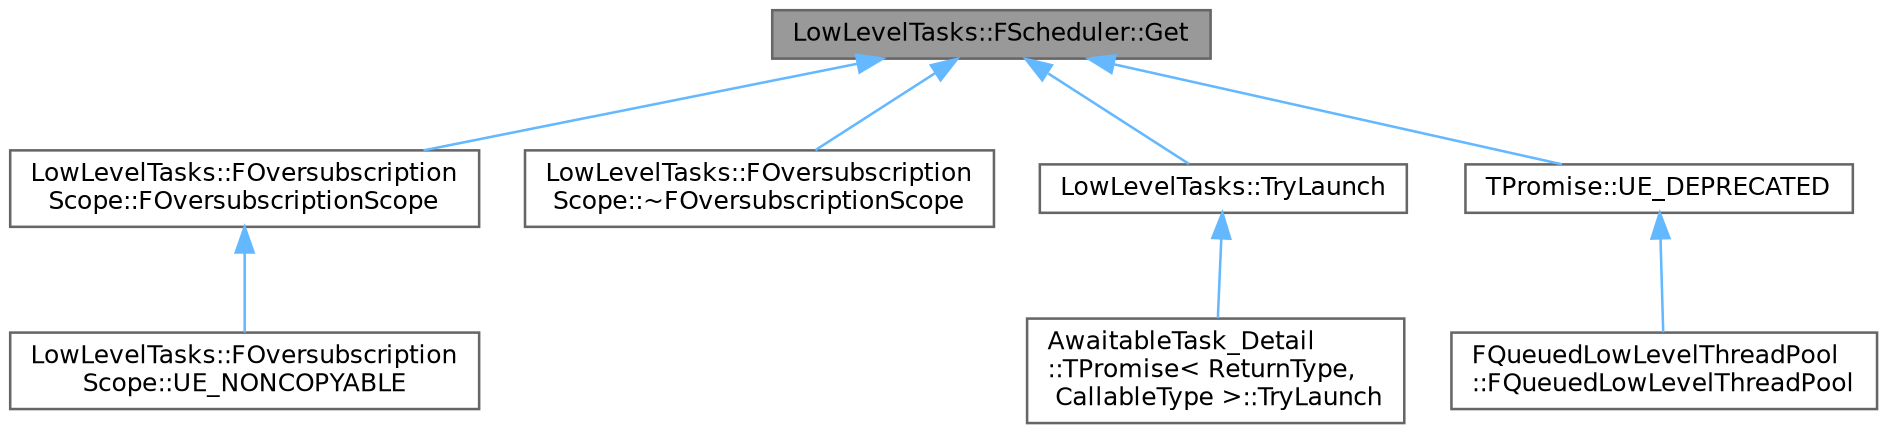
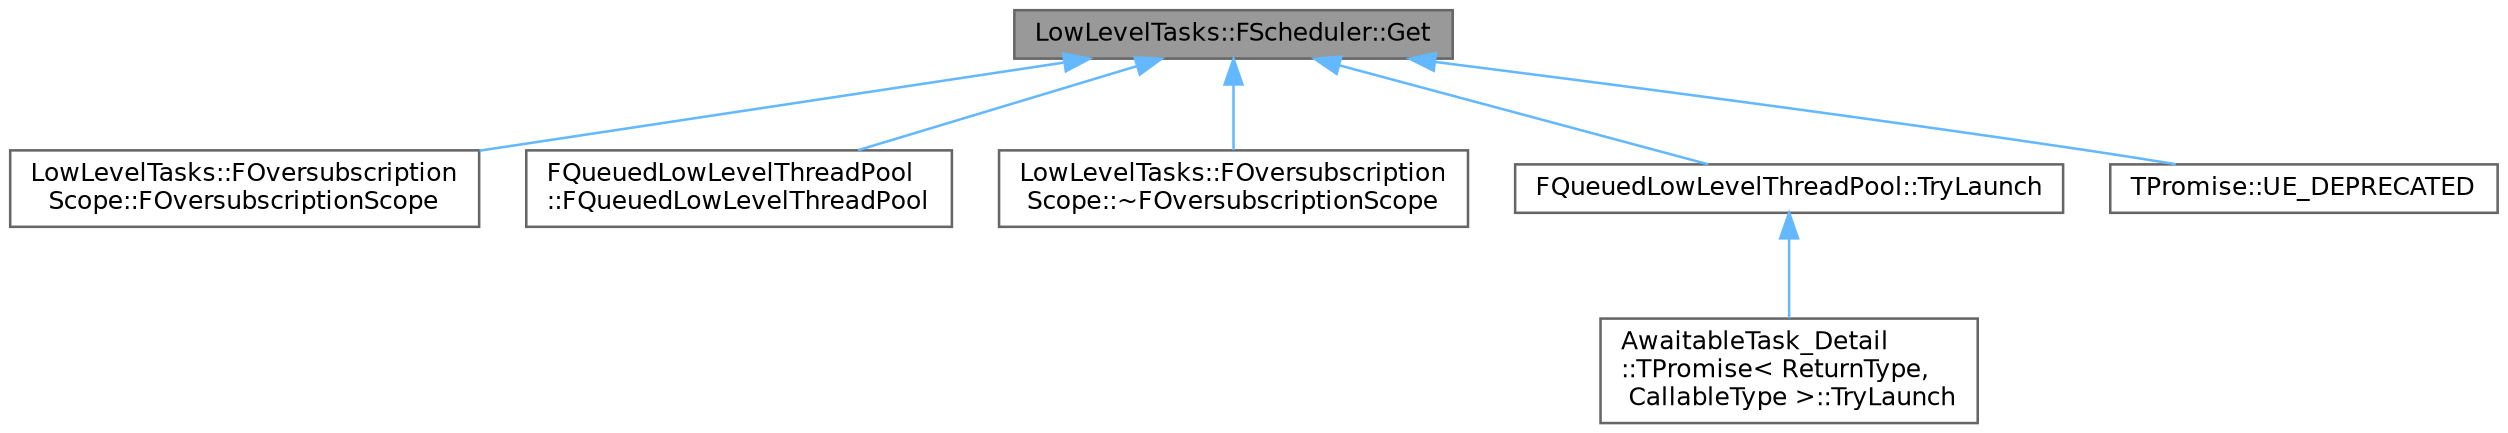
(1223, 189) -> (1789, 189)
(1662, 286) -> (997, 108)
(245, 371) -> none
